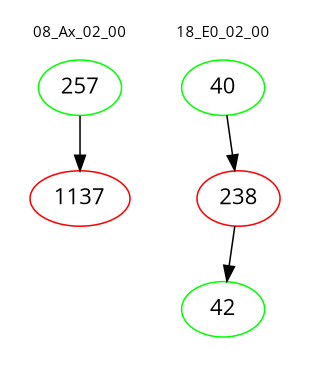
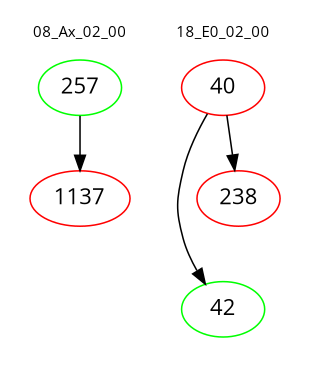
(223, 88) -> (223, 88)
(232, 246) -> (179, 191)
